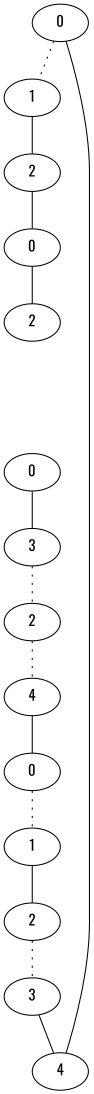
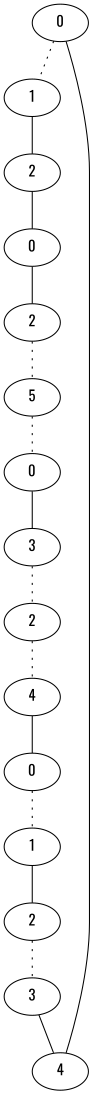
none -> (32, 397)
